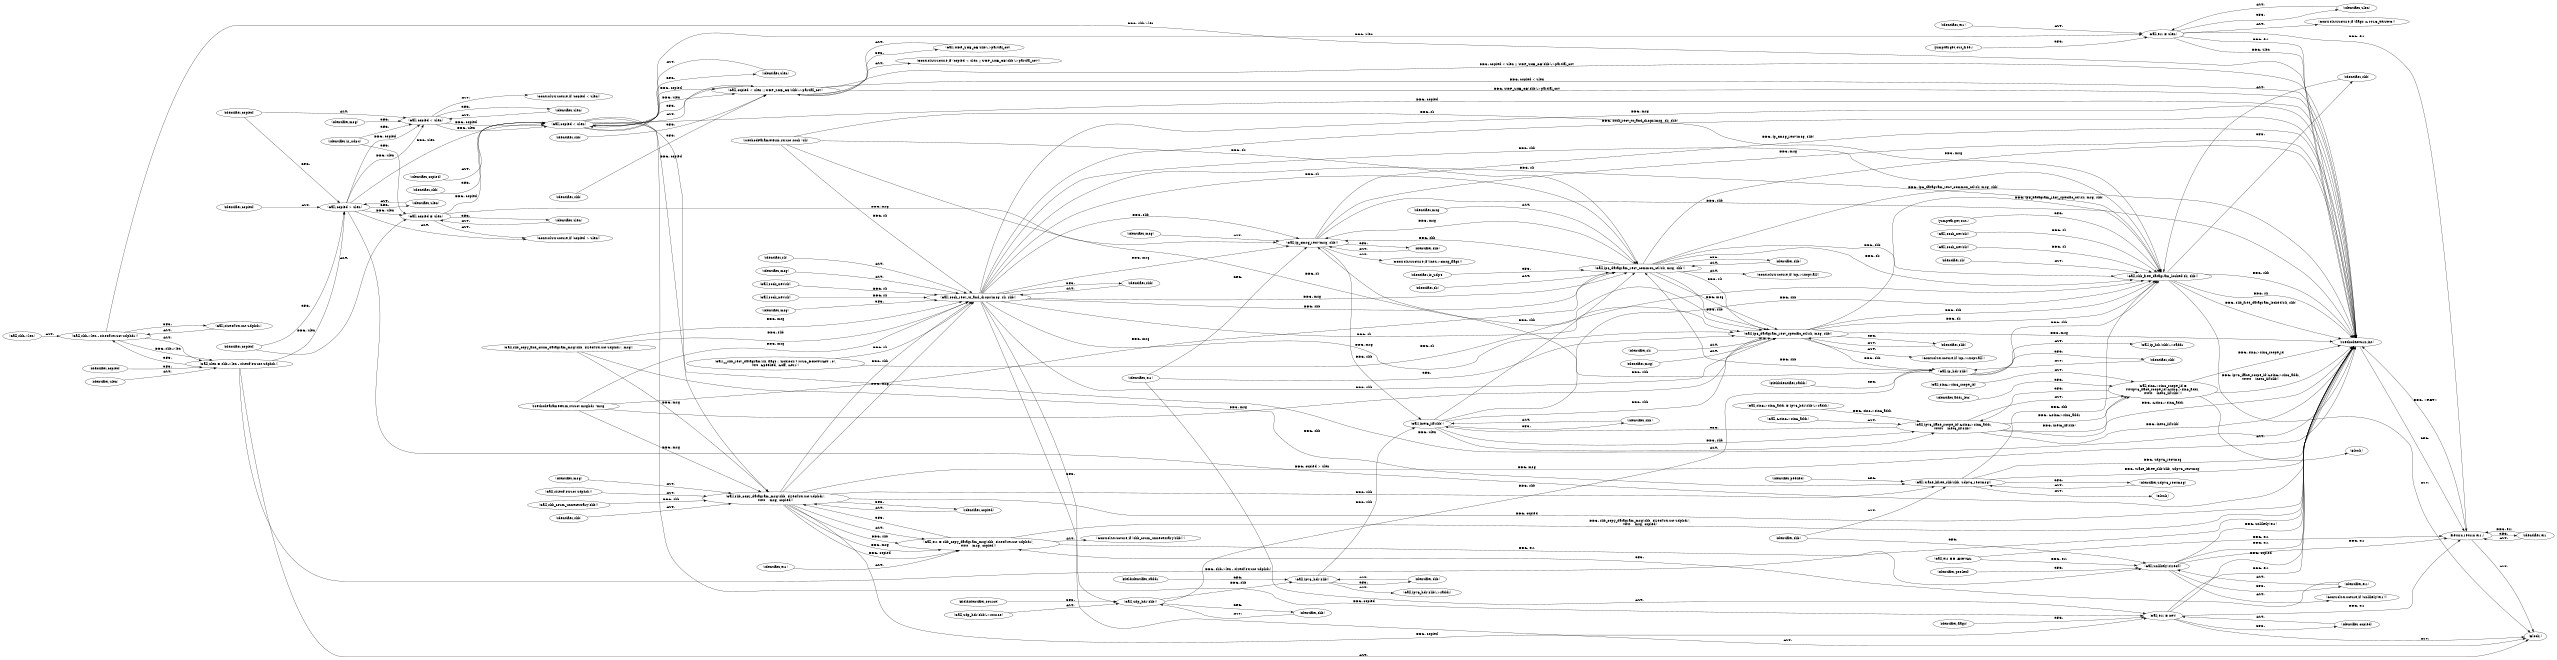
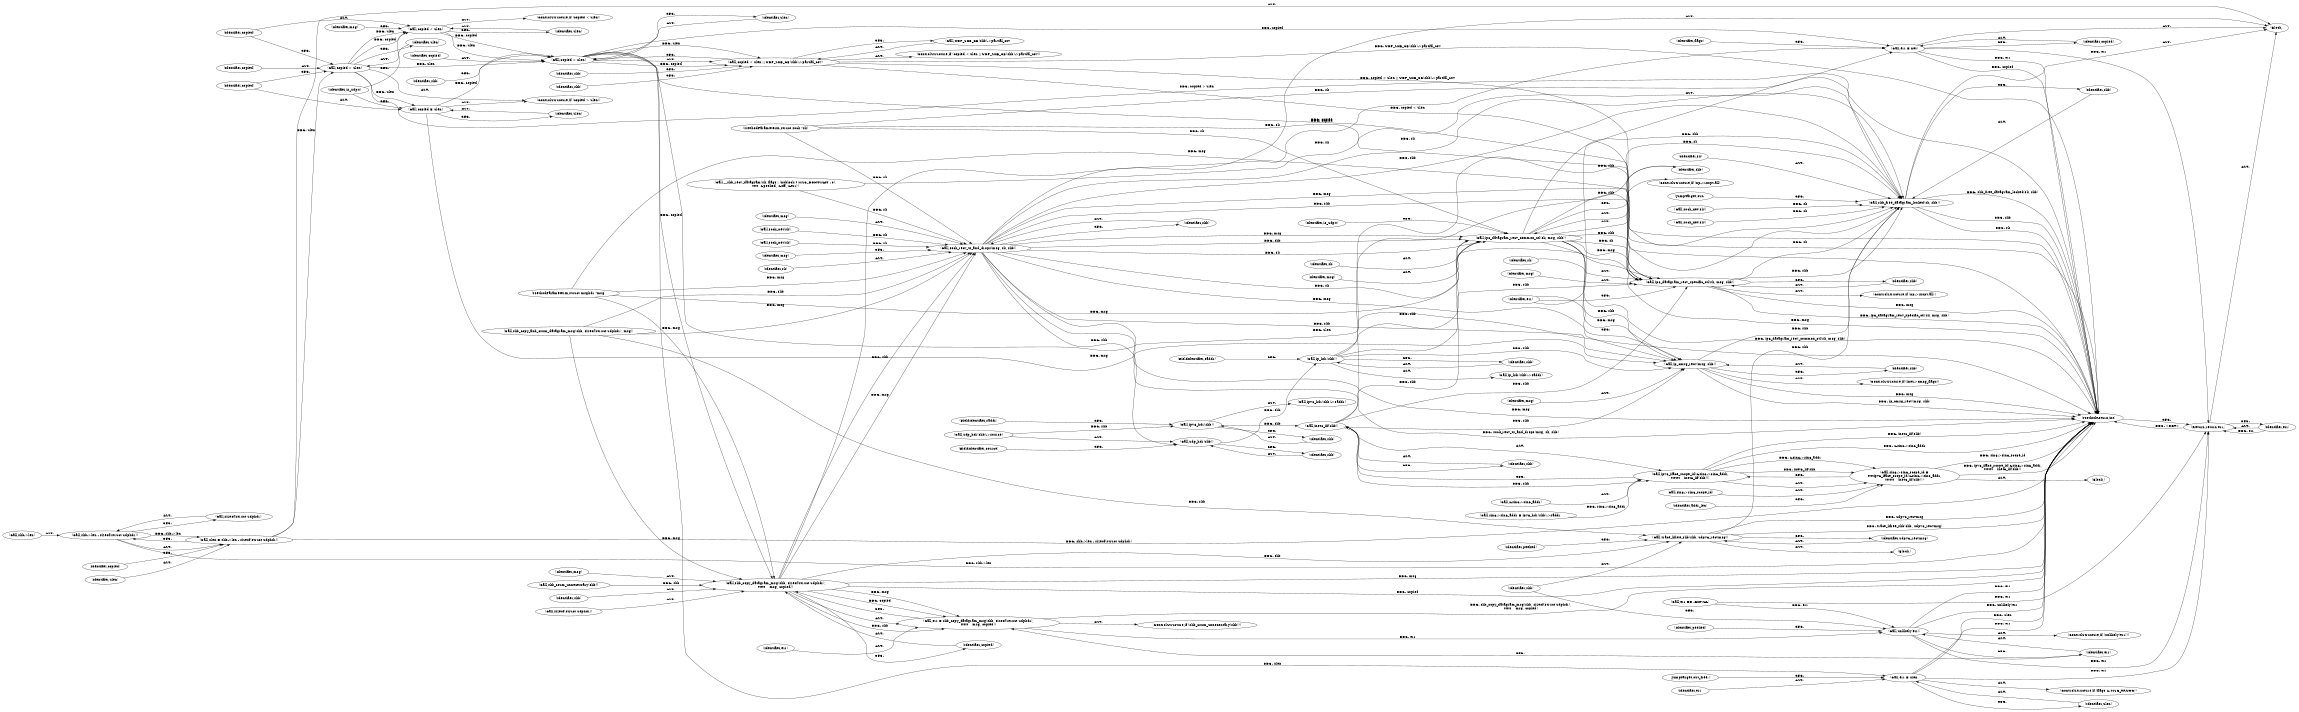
(1350, 341) -> (1521, 428)
(1864, 363) -> (1465, 292)
(1071, 474) -> (1099, 340)
(2163, 566) -> (1905, 631)
(1225, 591) -> (1091, 430)
